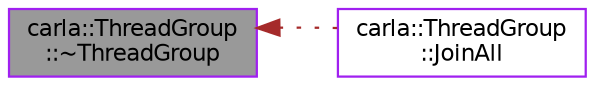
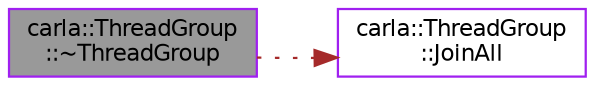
(309, 28) -> (285, 58)
